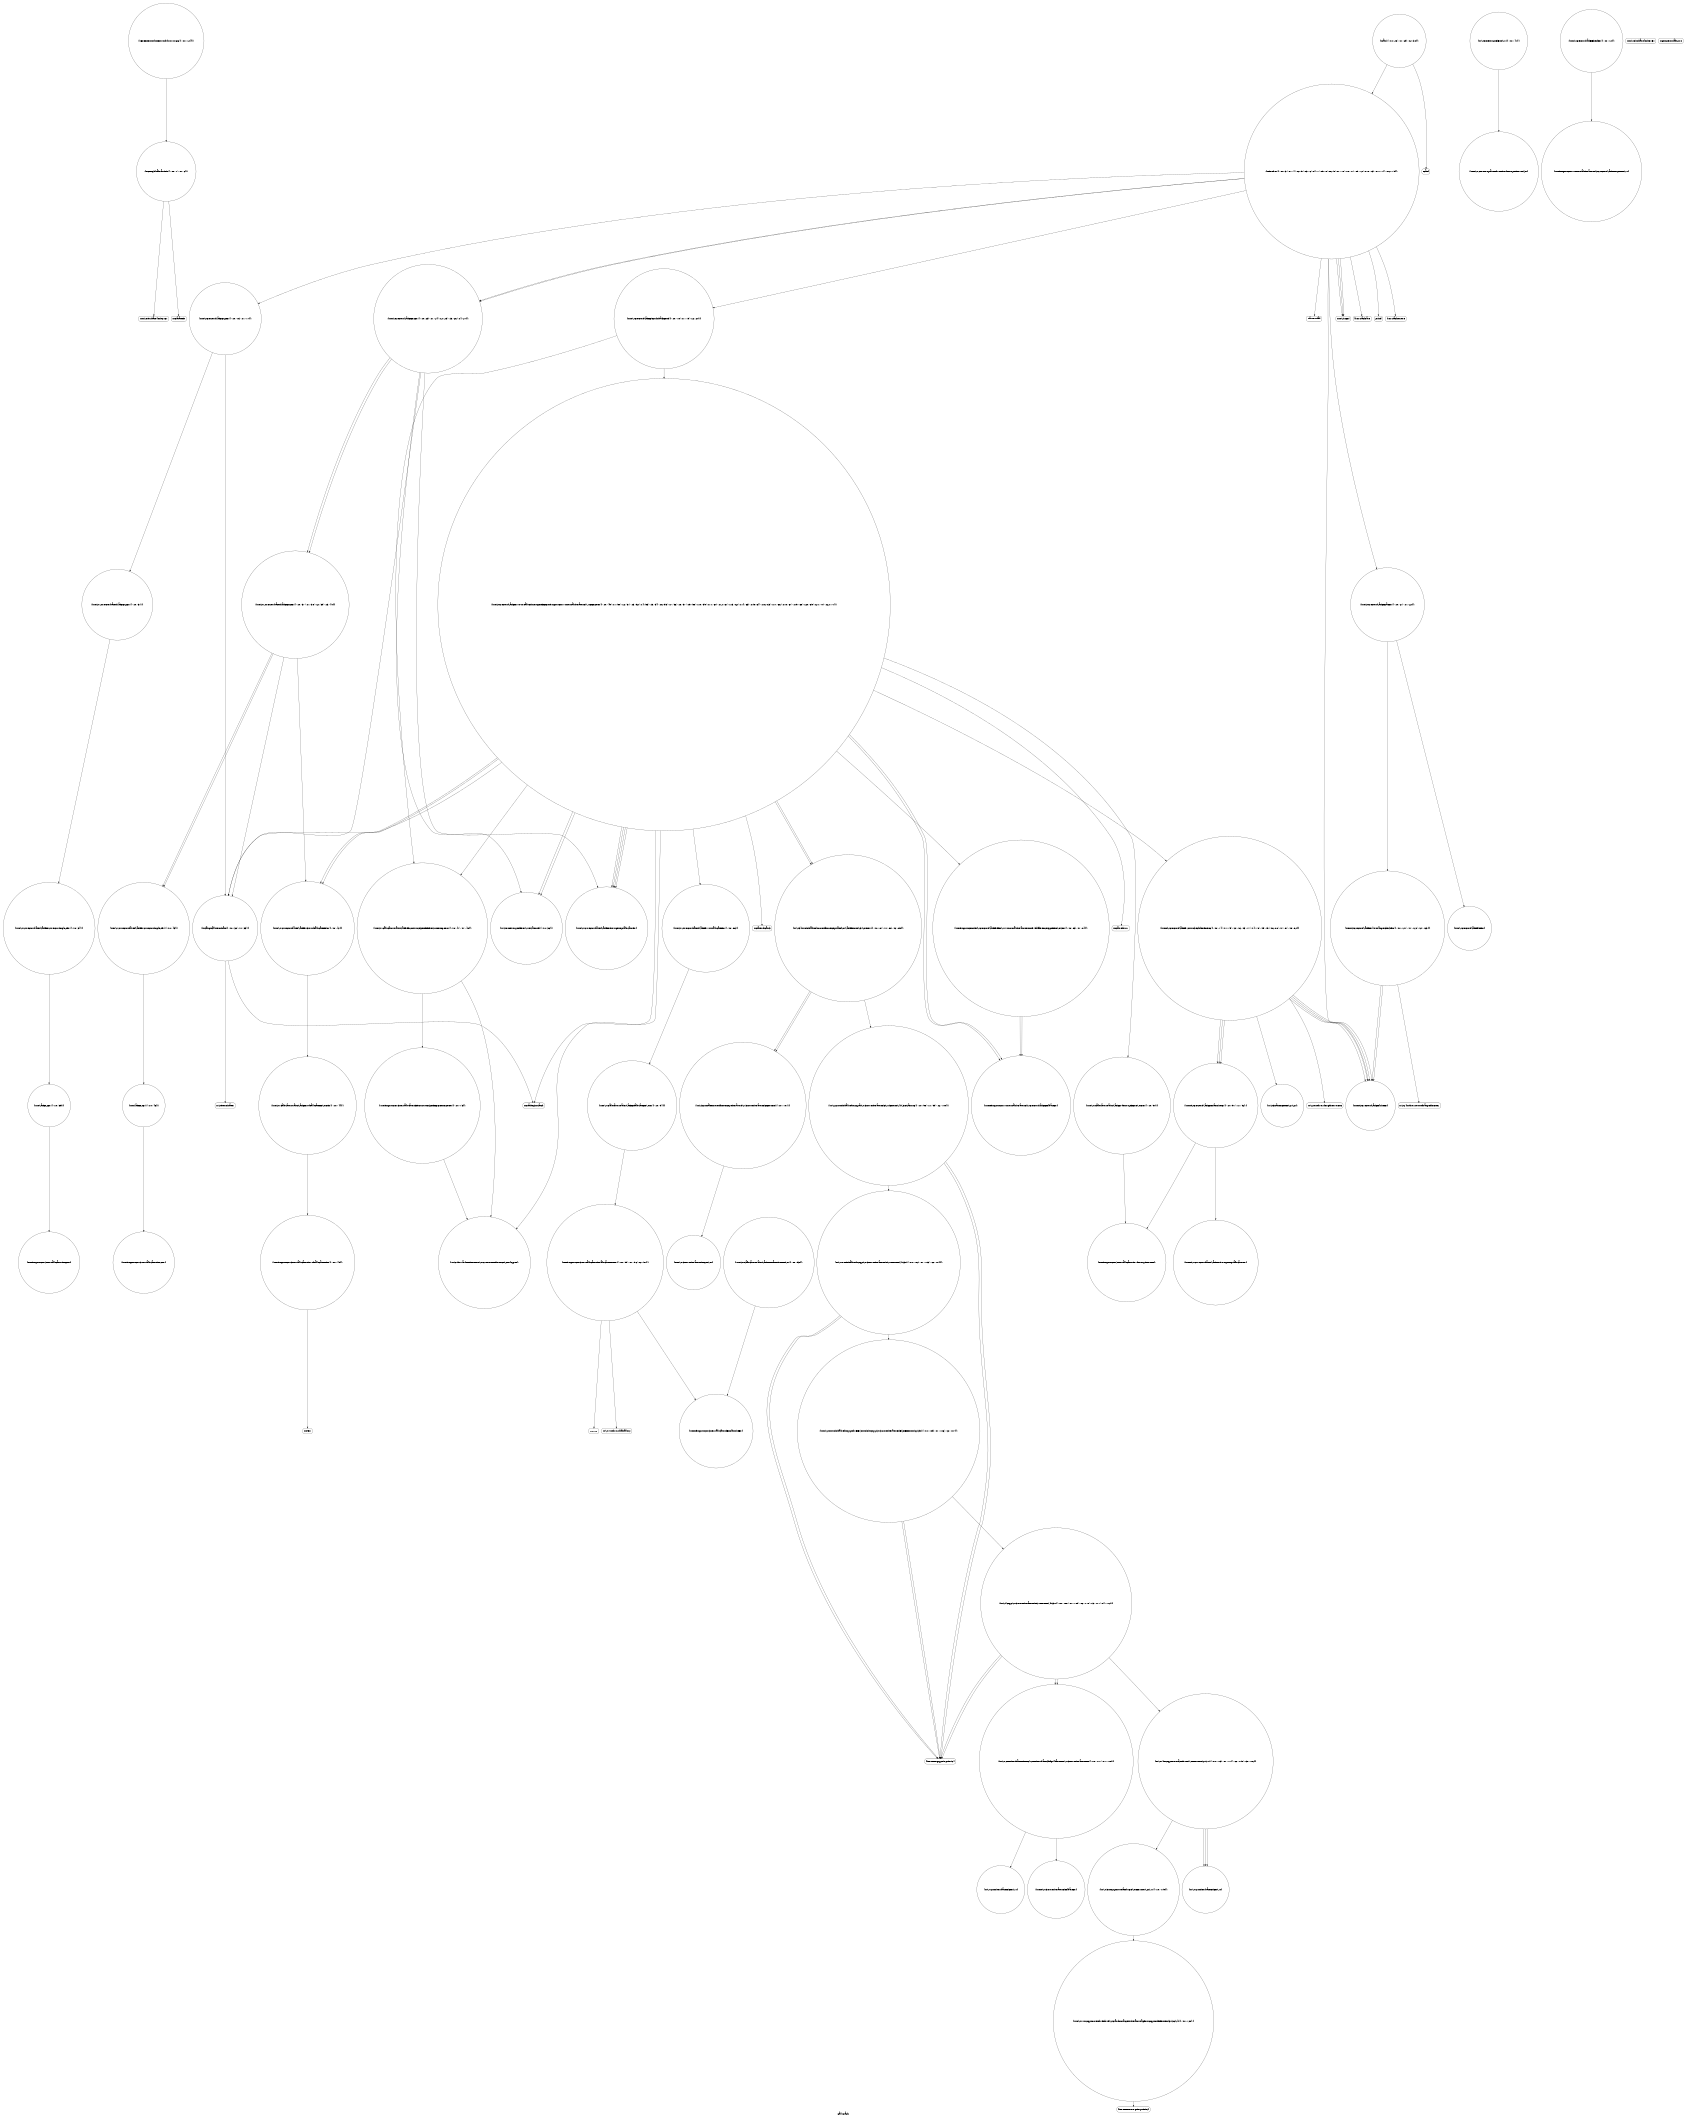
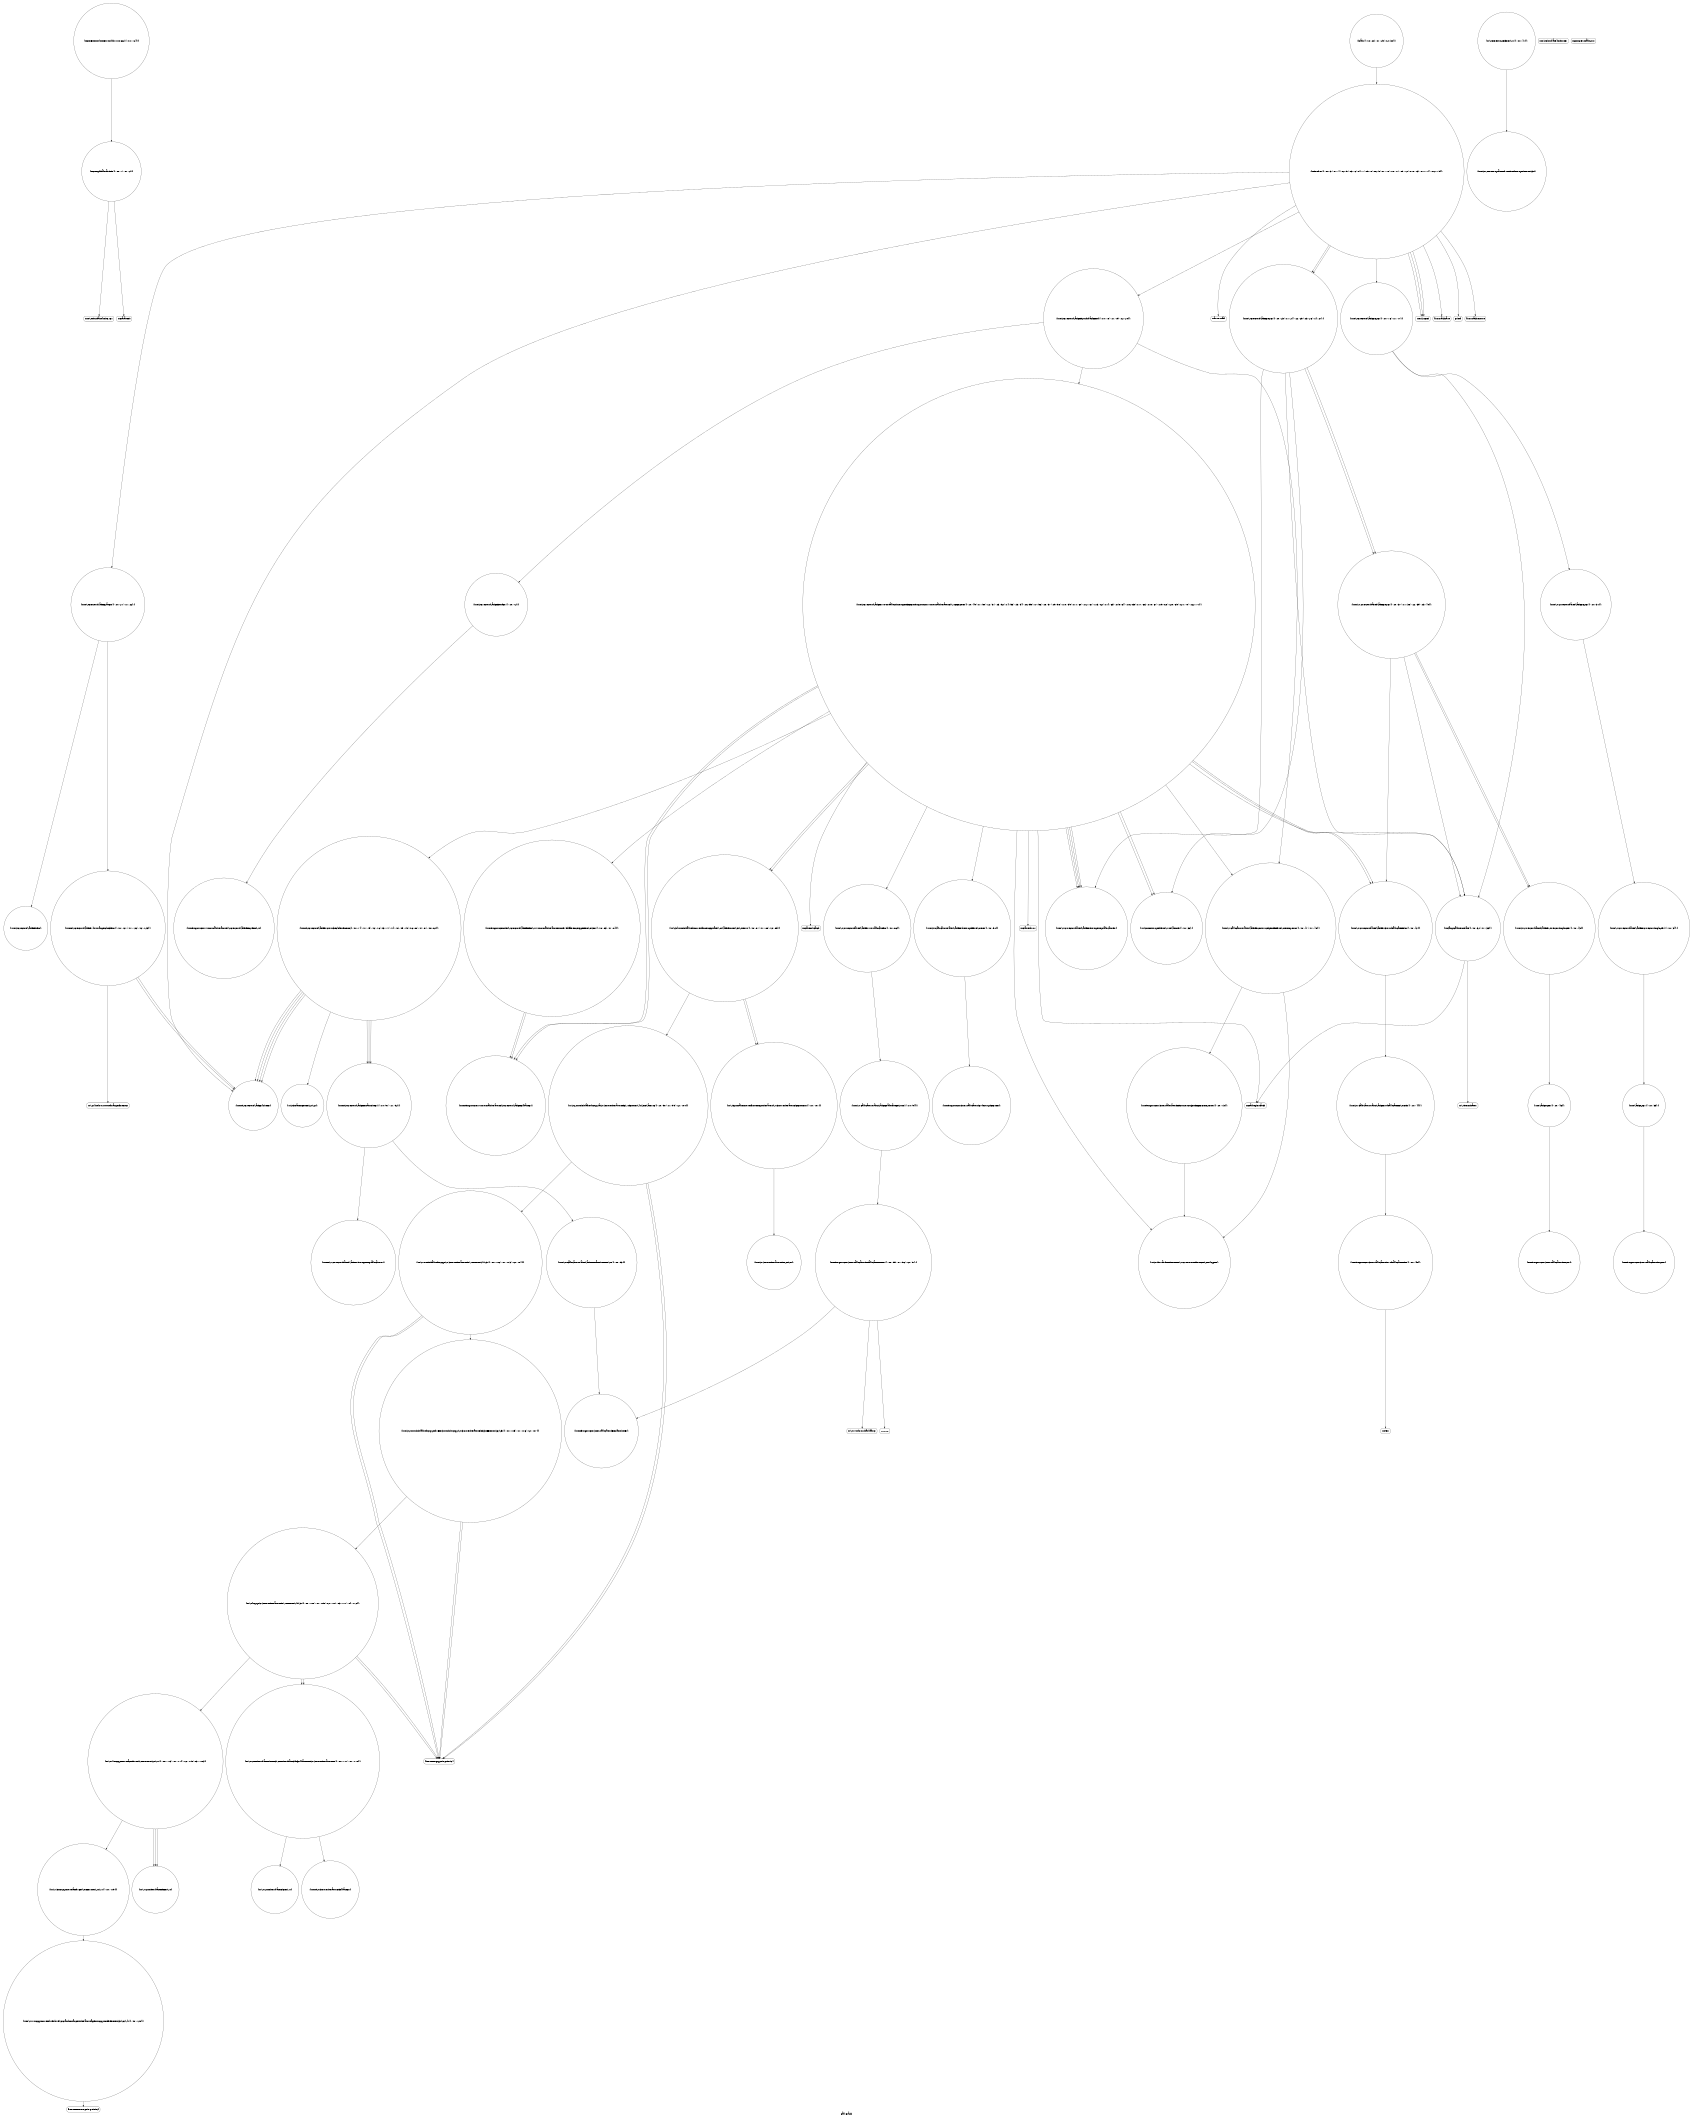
(1426, 171) -> none
none -> (757, 401)
(1325, 1106) -> none
(1172, 1185) -> (480, 1188)
